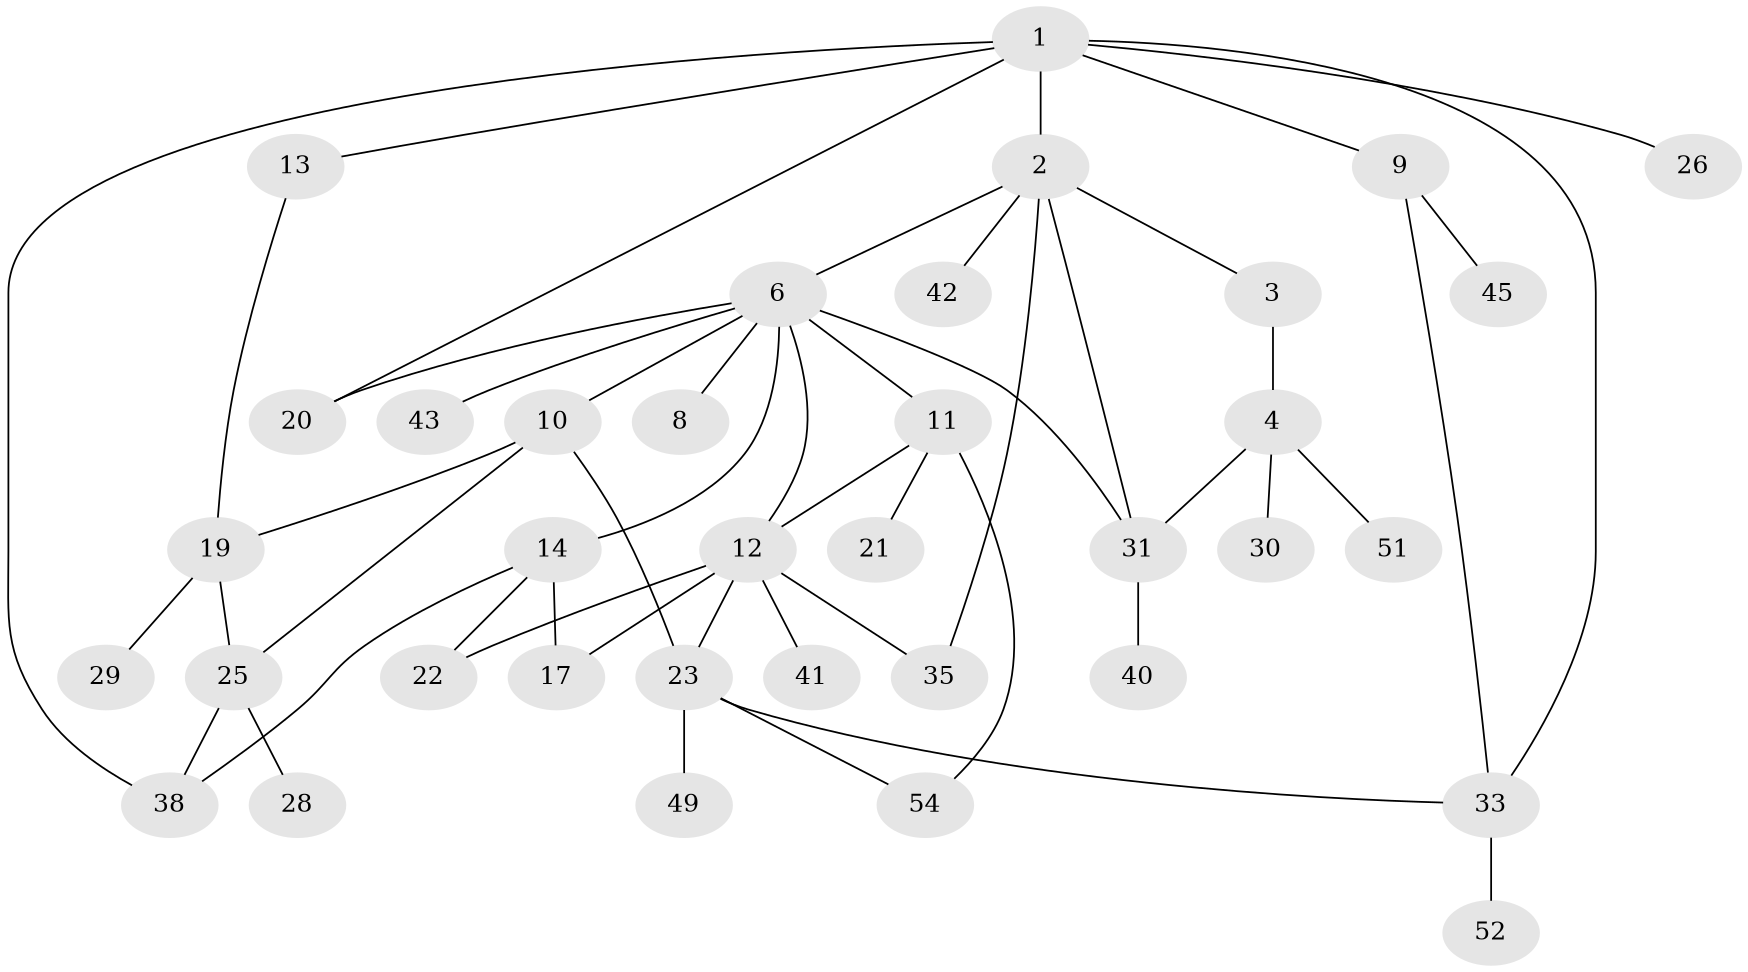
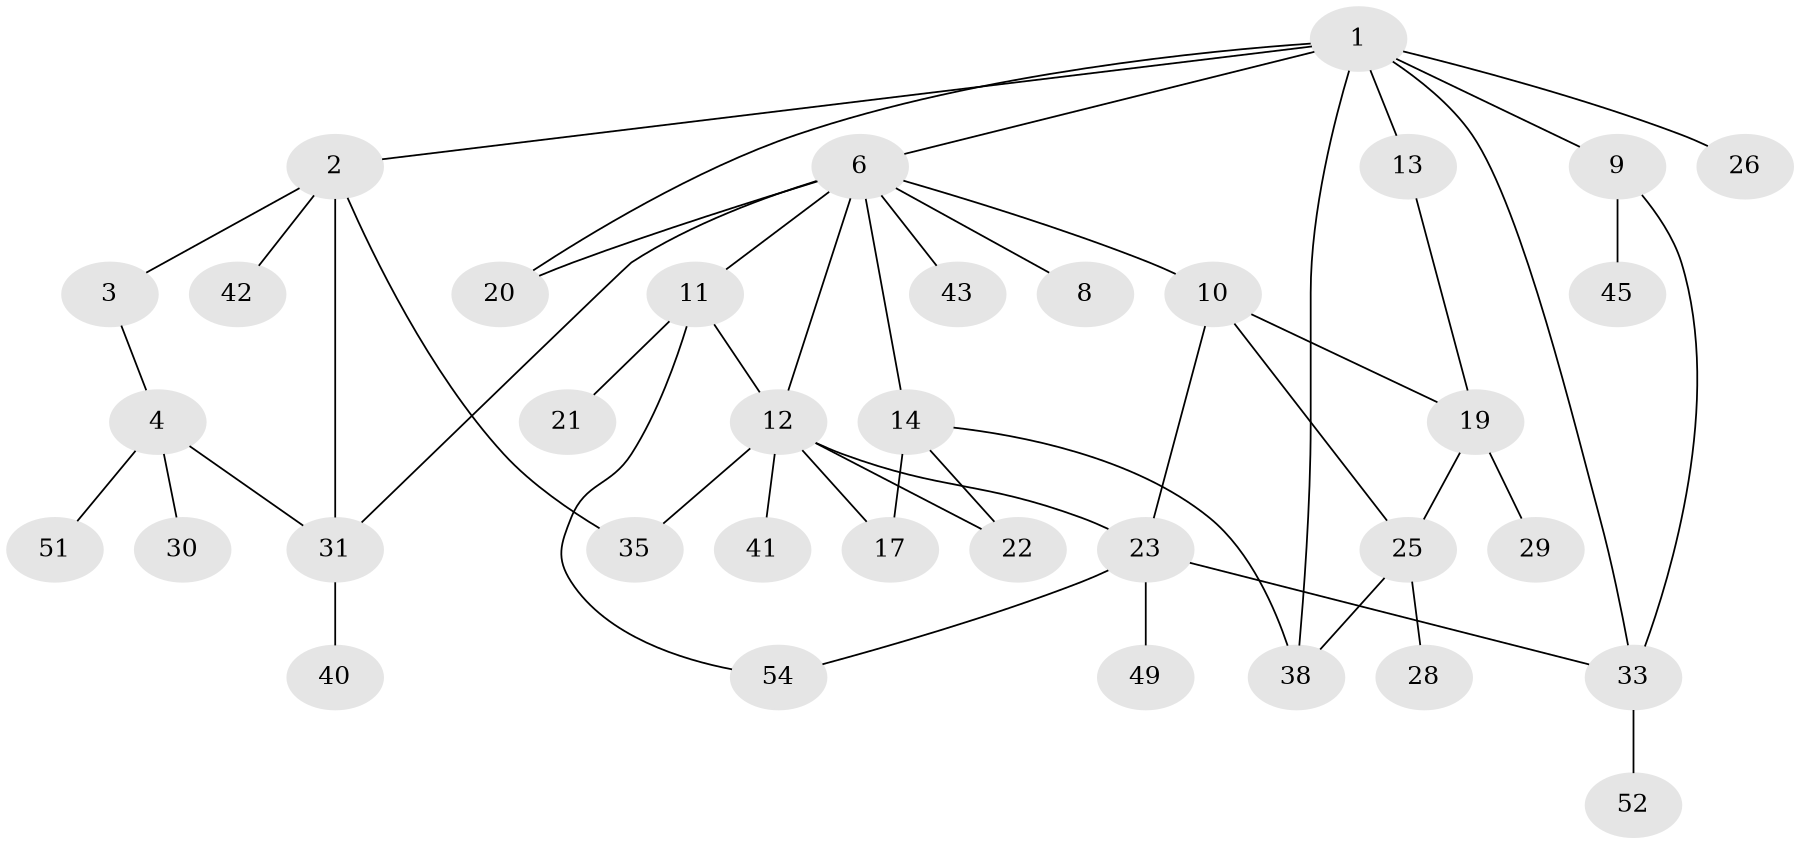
(909, 231) -> (1109, 103)
